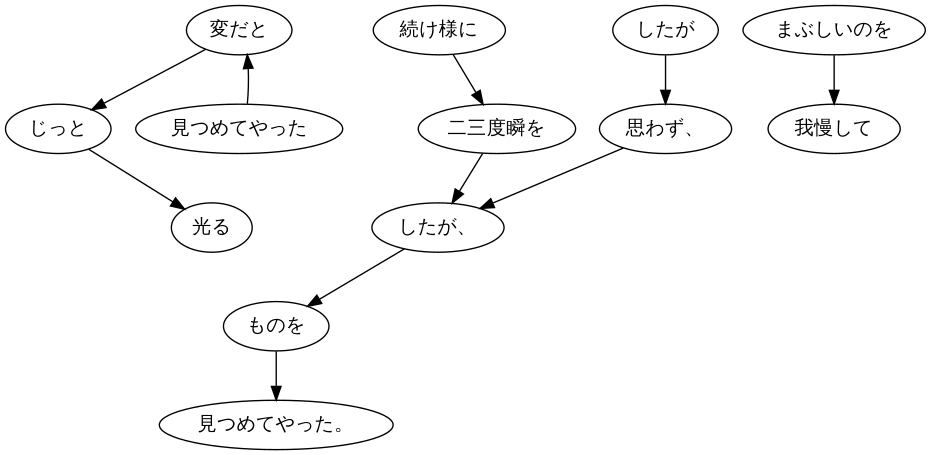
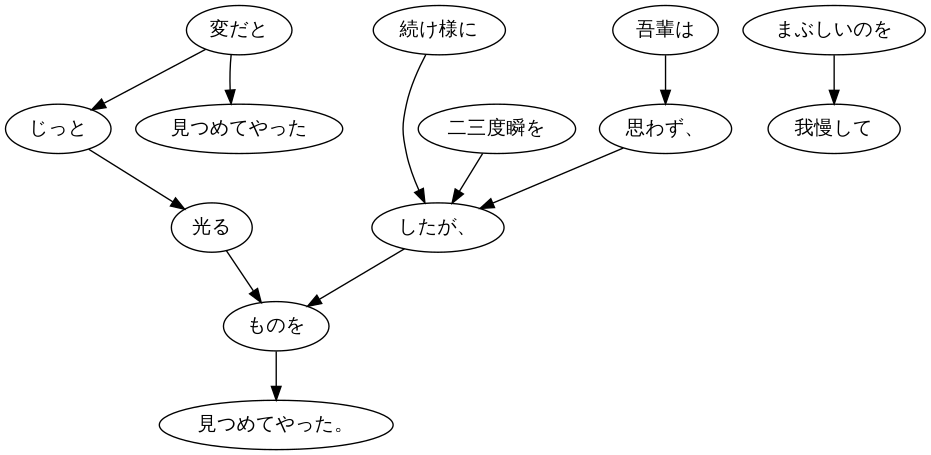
(666, 30) -> (666, 30)
(465, 74) -> (403, 122)
(248, 86) -> (230, 72)
none -> (240, 271)
